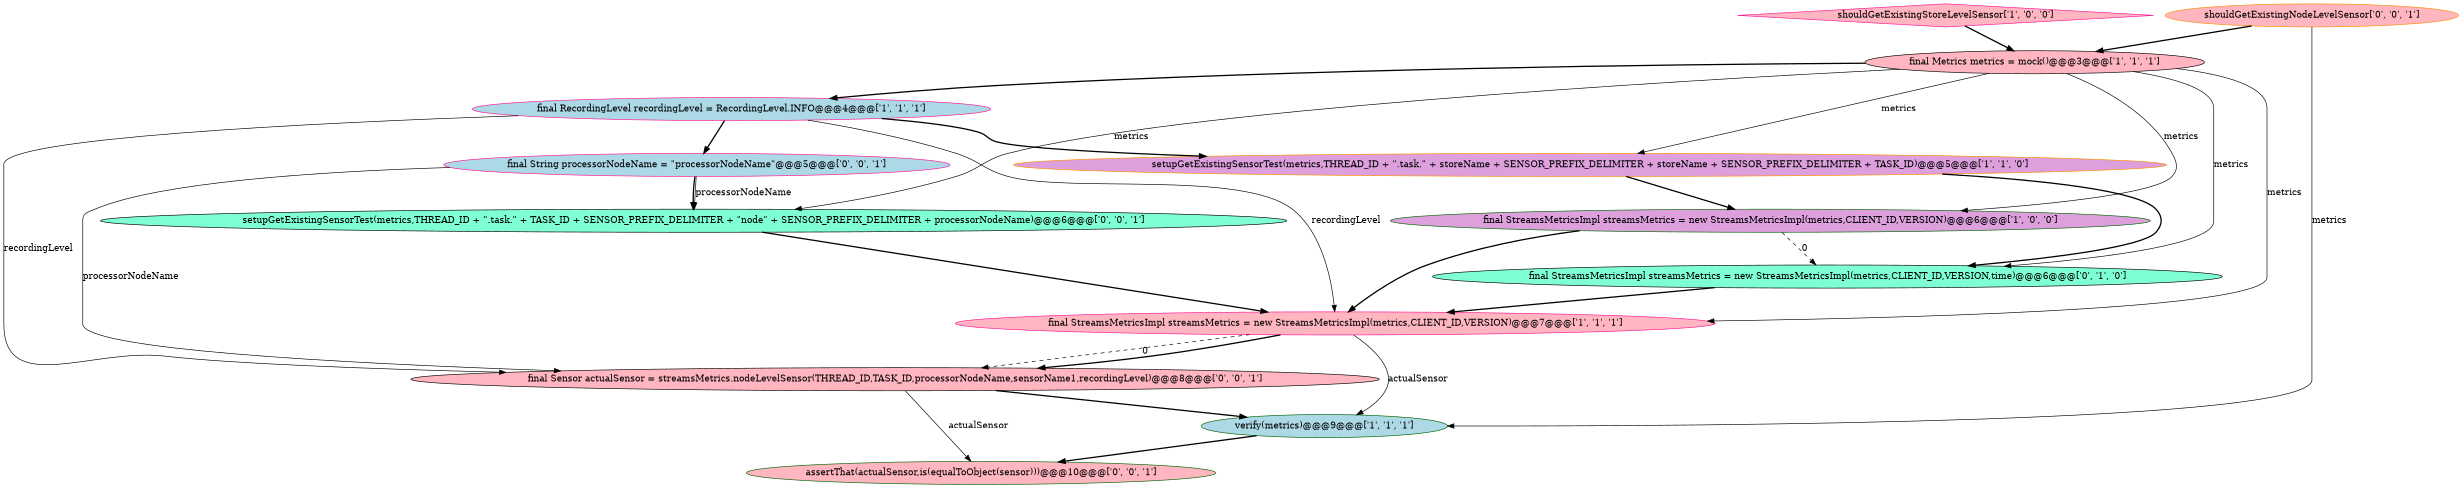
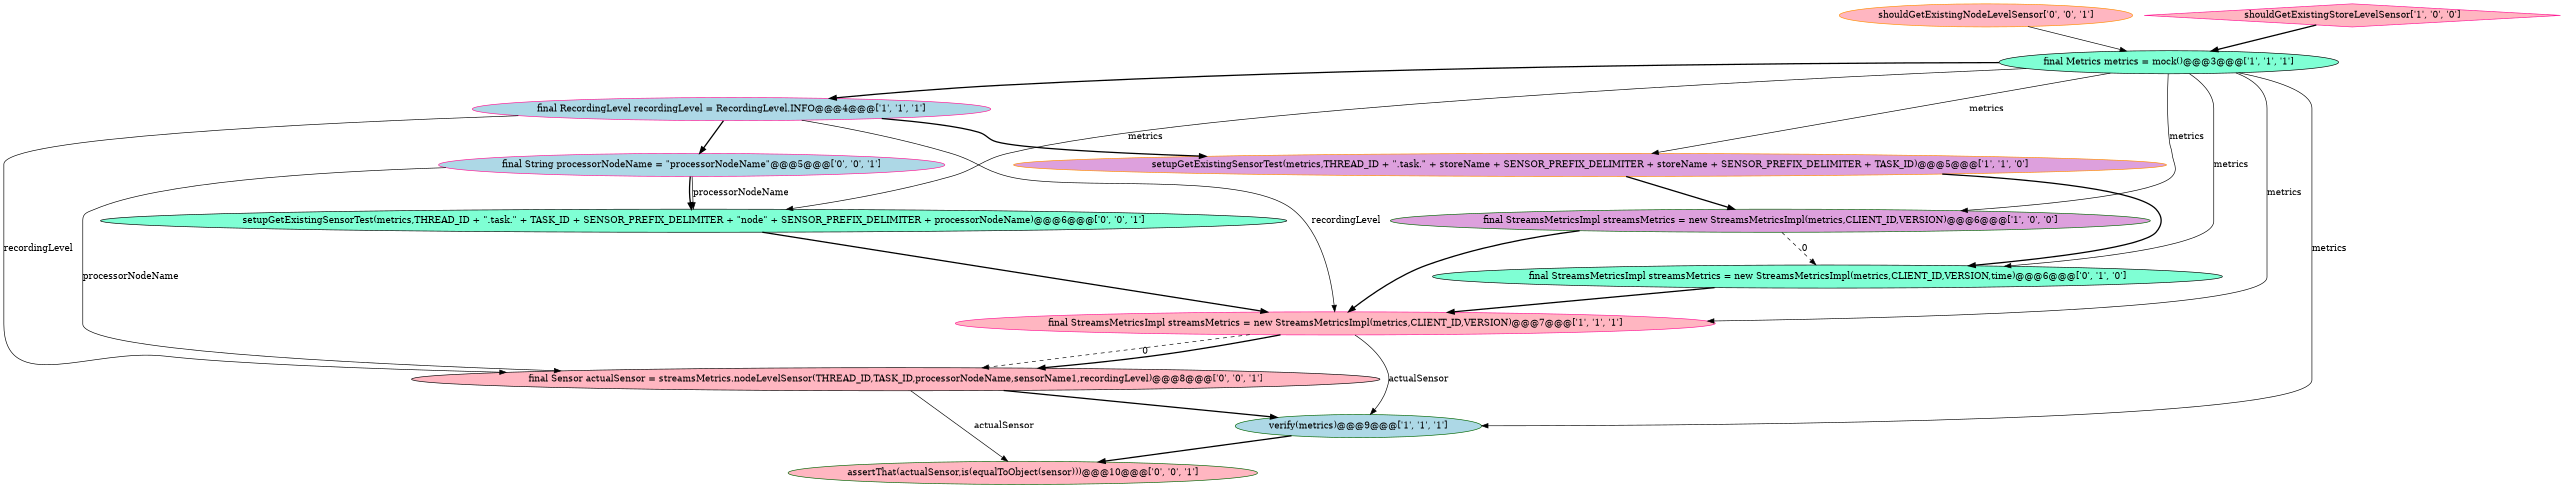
(2177, 38) -> (2074, 38)
(2035, 62) -> (2169, 62)
(2062, 415) -> (2081, 414)
